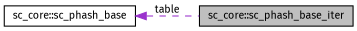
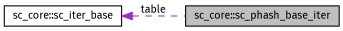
(70, 16) -> (63, 16)
